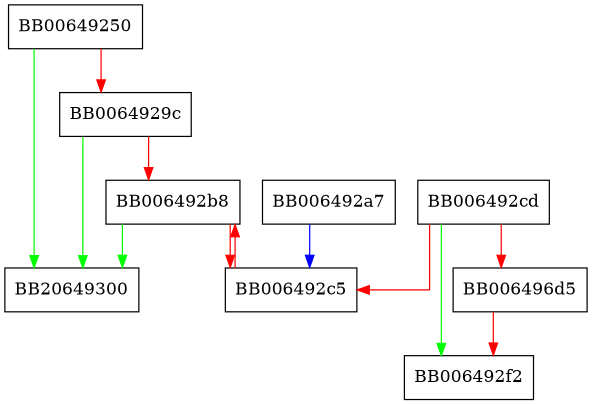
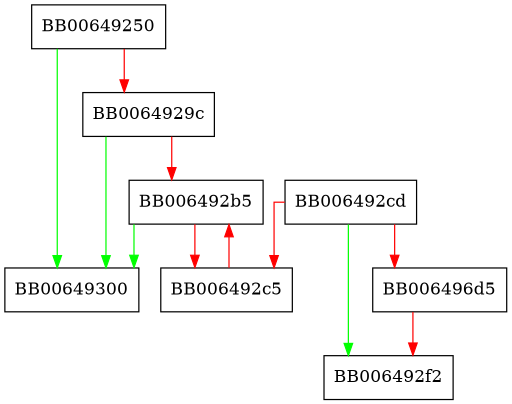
(173, 202) -> (196, 202)
(329, 202) -> none
(72, 290) -> (72, 290)
